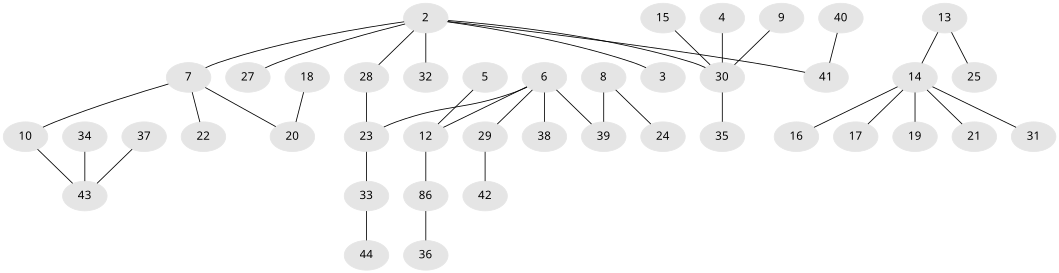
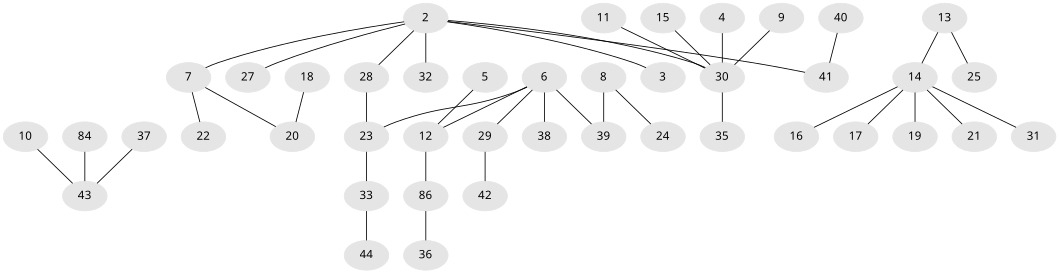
none -> (604, 18)
(105, 104) -> none
(85, 137) -> (85, 137)
